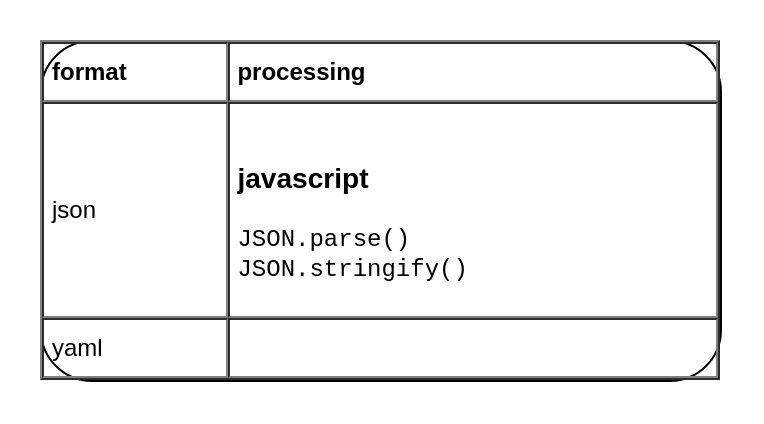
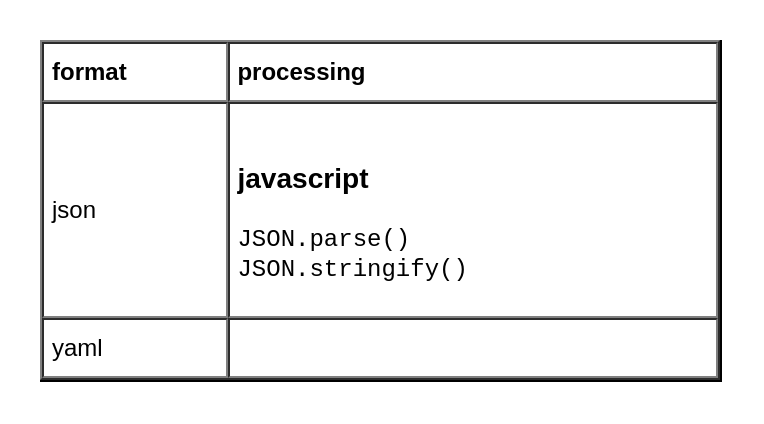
(381, 211) -> (381, 211)
